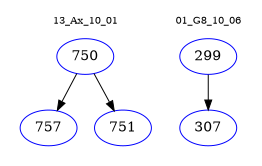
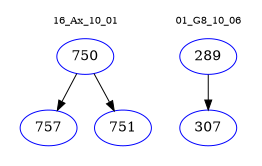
(86, 21) -> (86, 21)
(208, 57) -> (208, 57)
